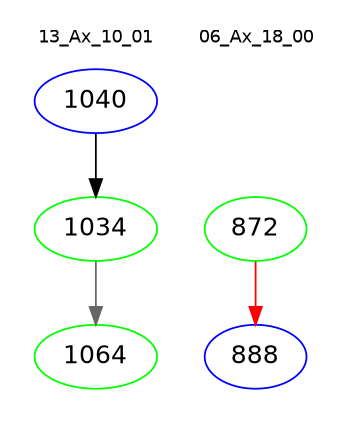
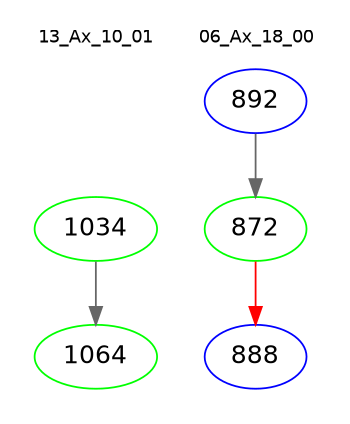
(96, 101) -> none
none -> (256, 101)
